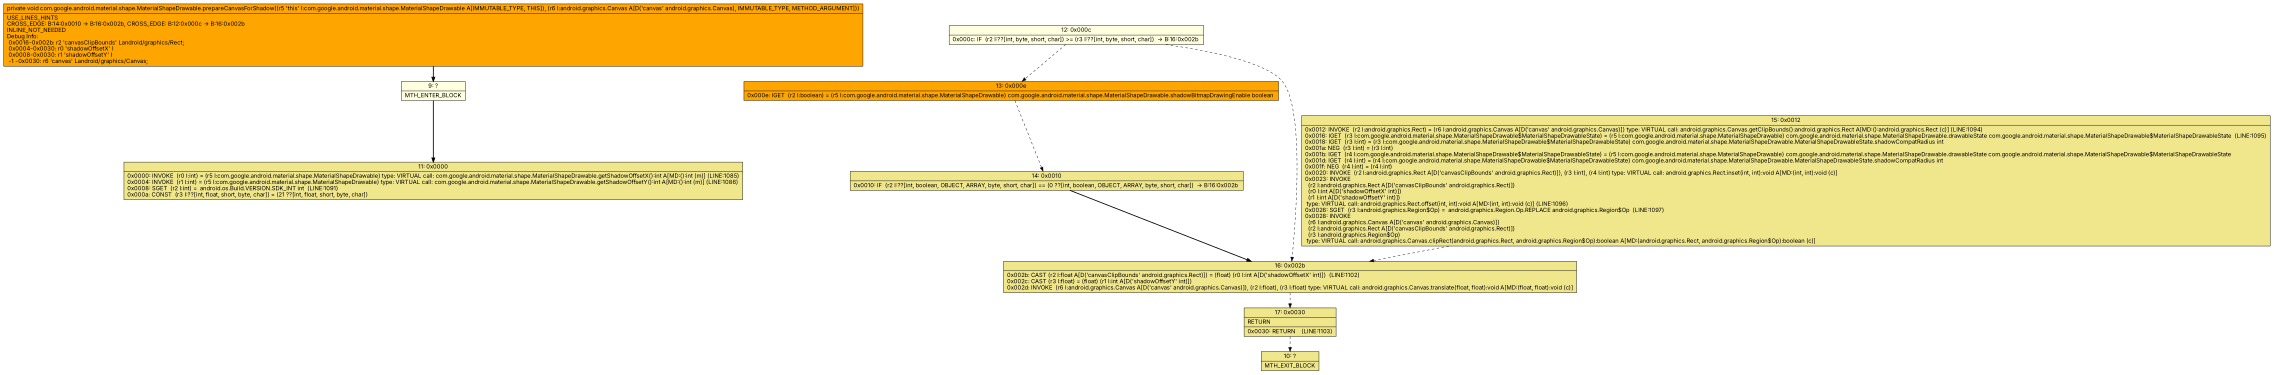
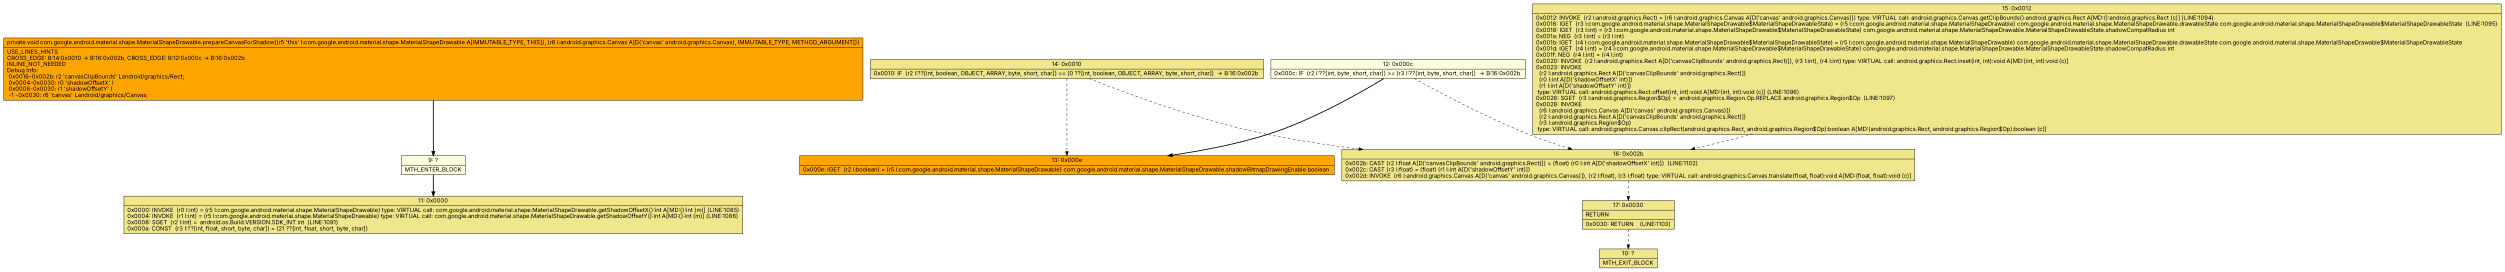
(1045, 62) -> (1282, 129)
(1028, 134) -> (1067, 115)
(1159, 225) -> (1222, 123)
